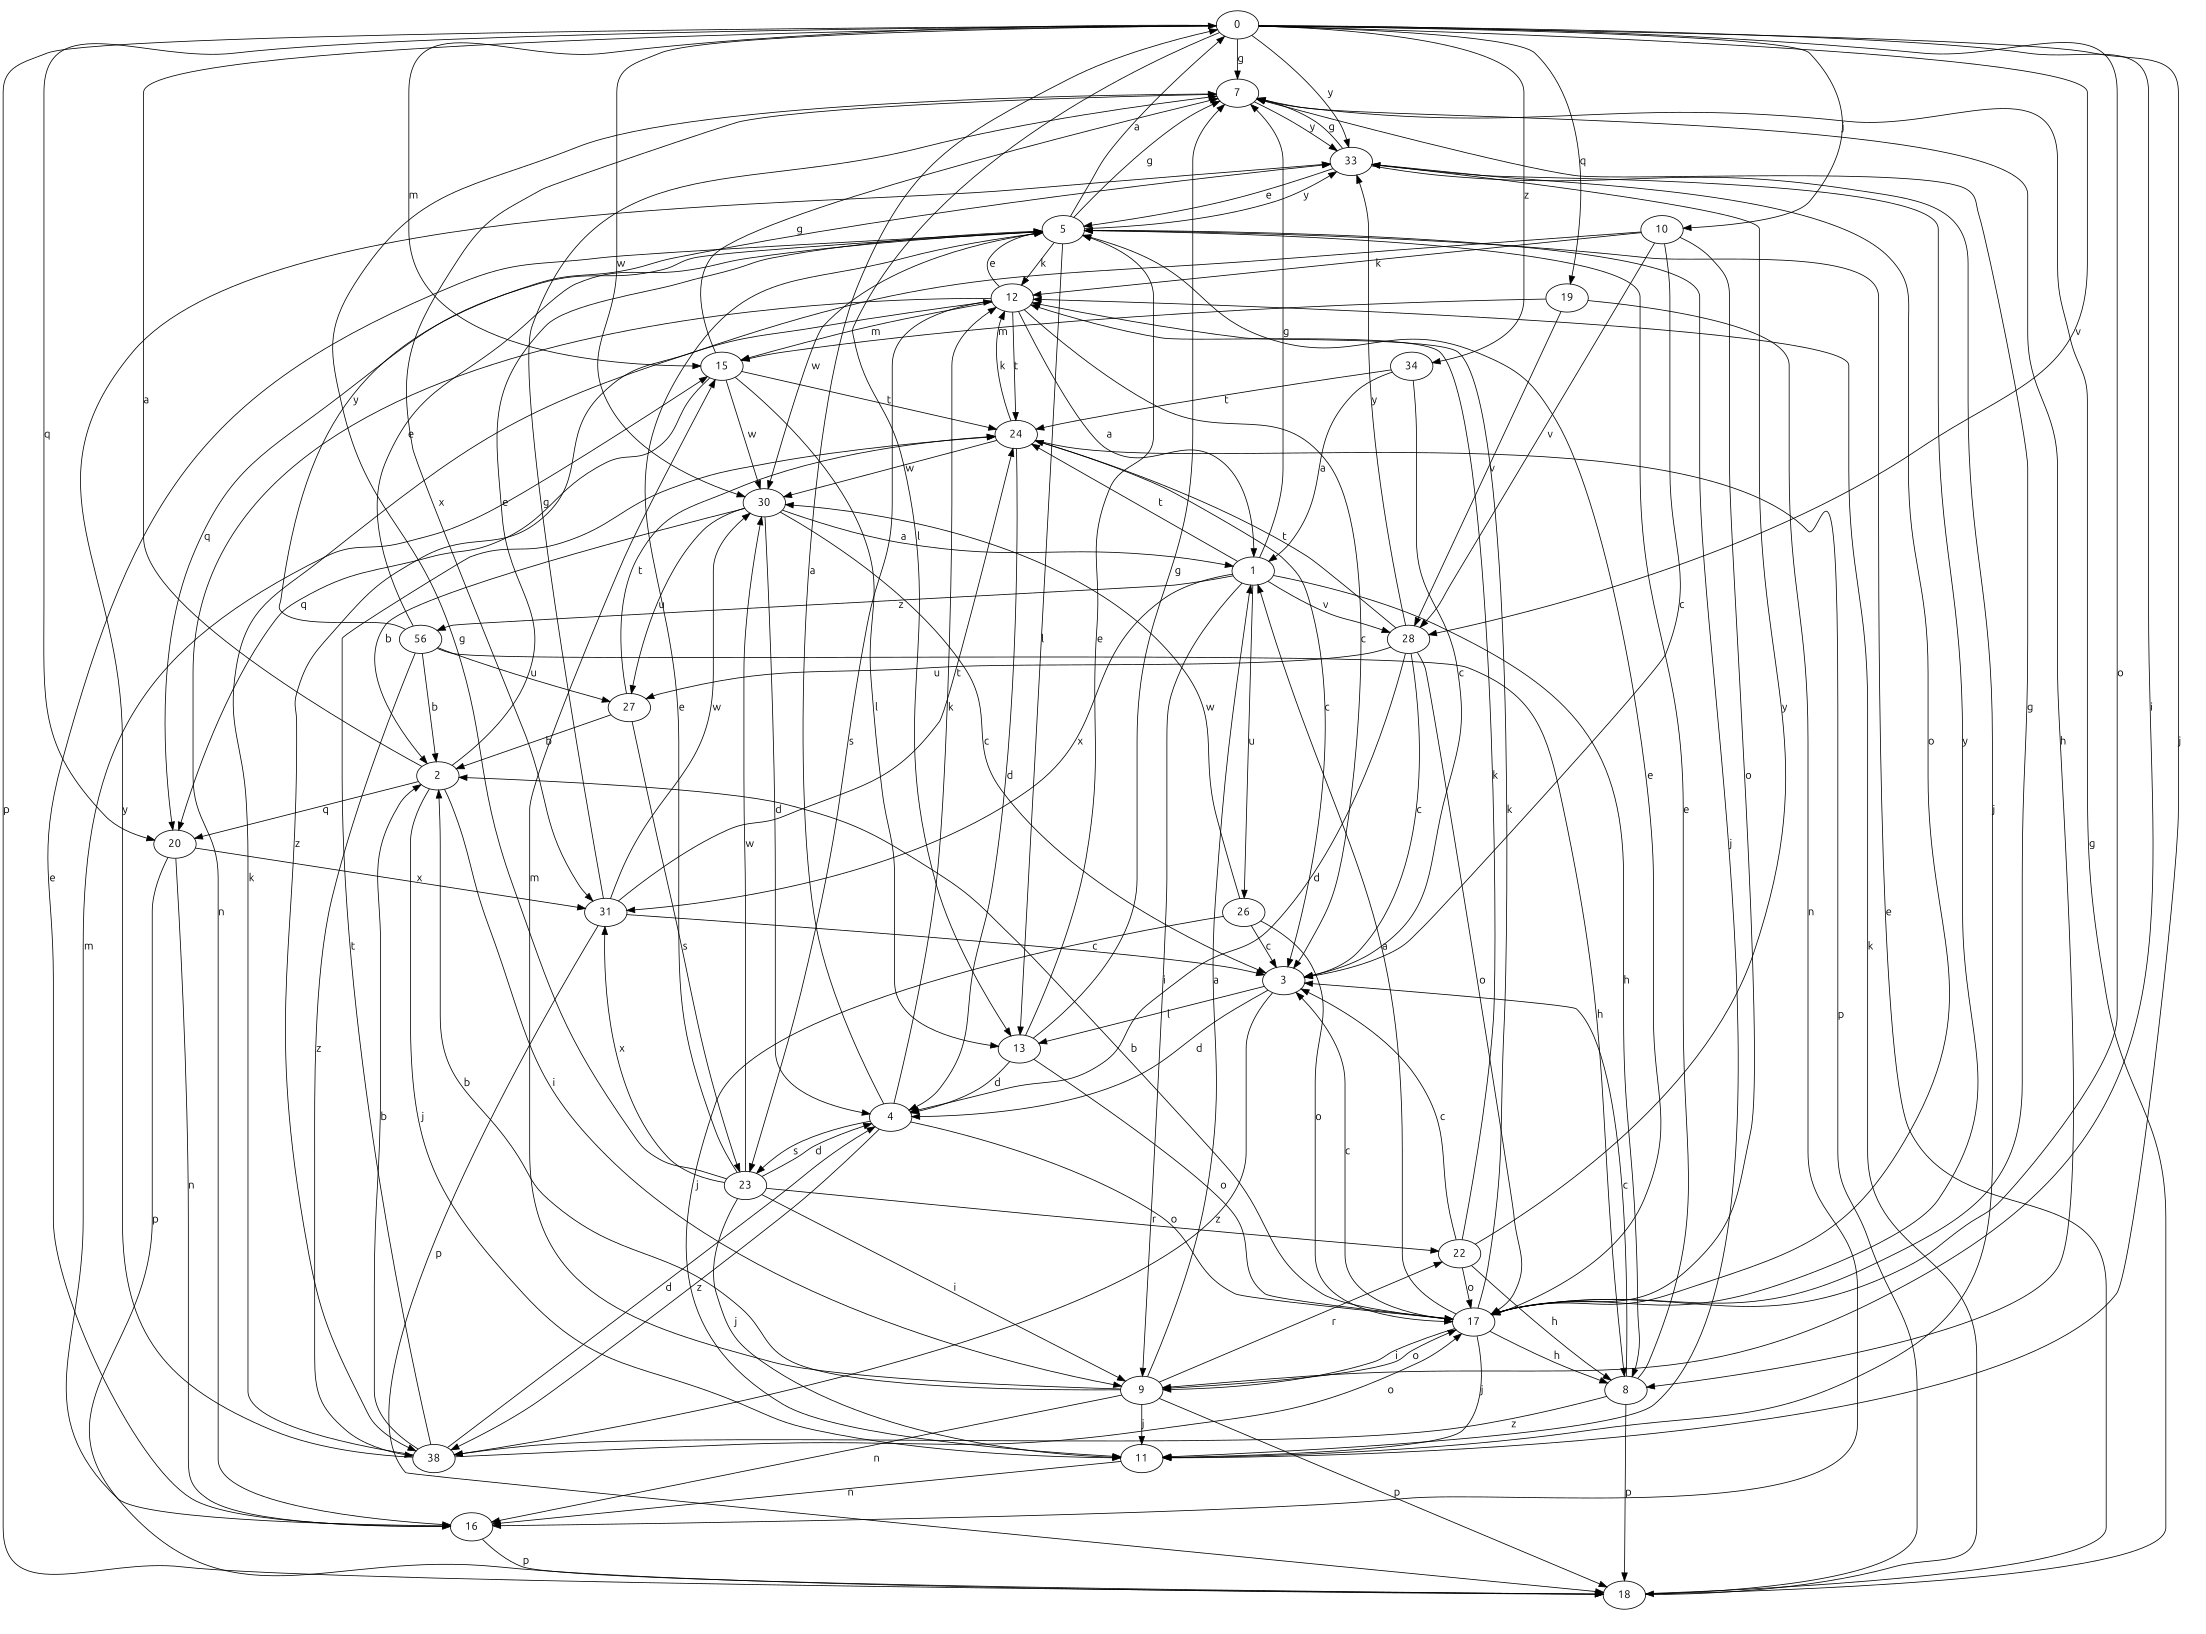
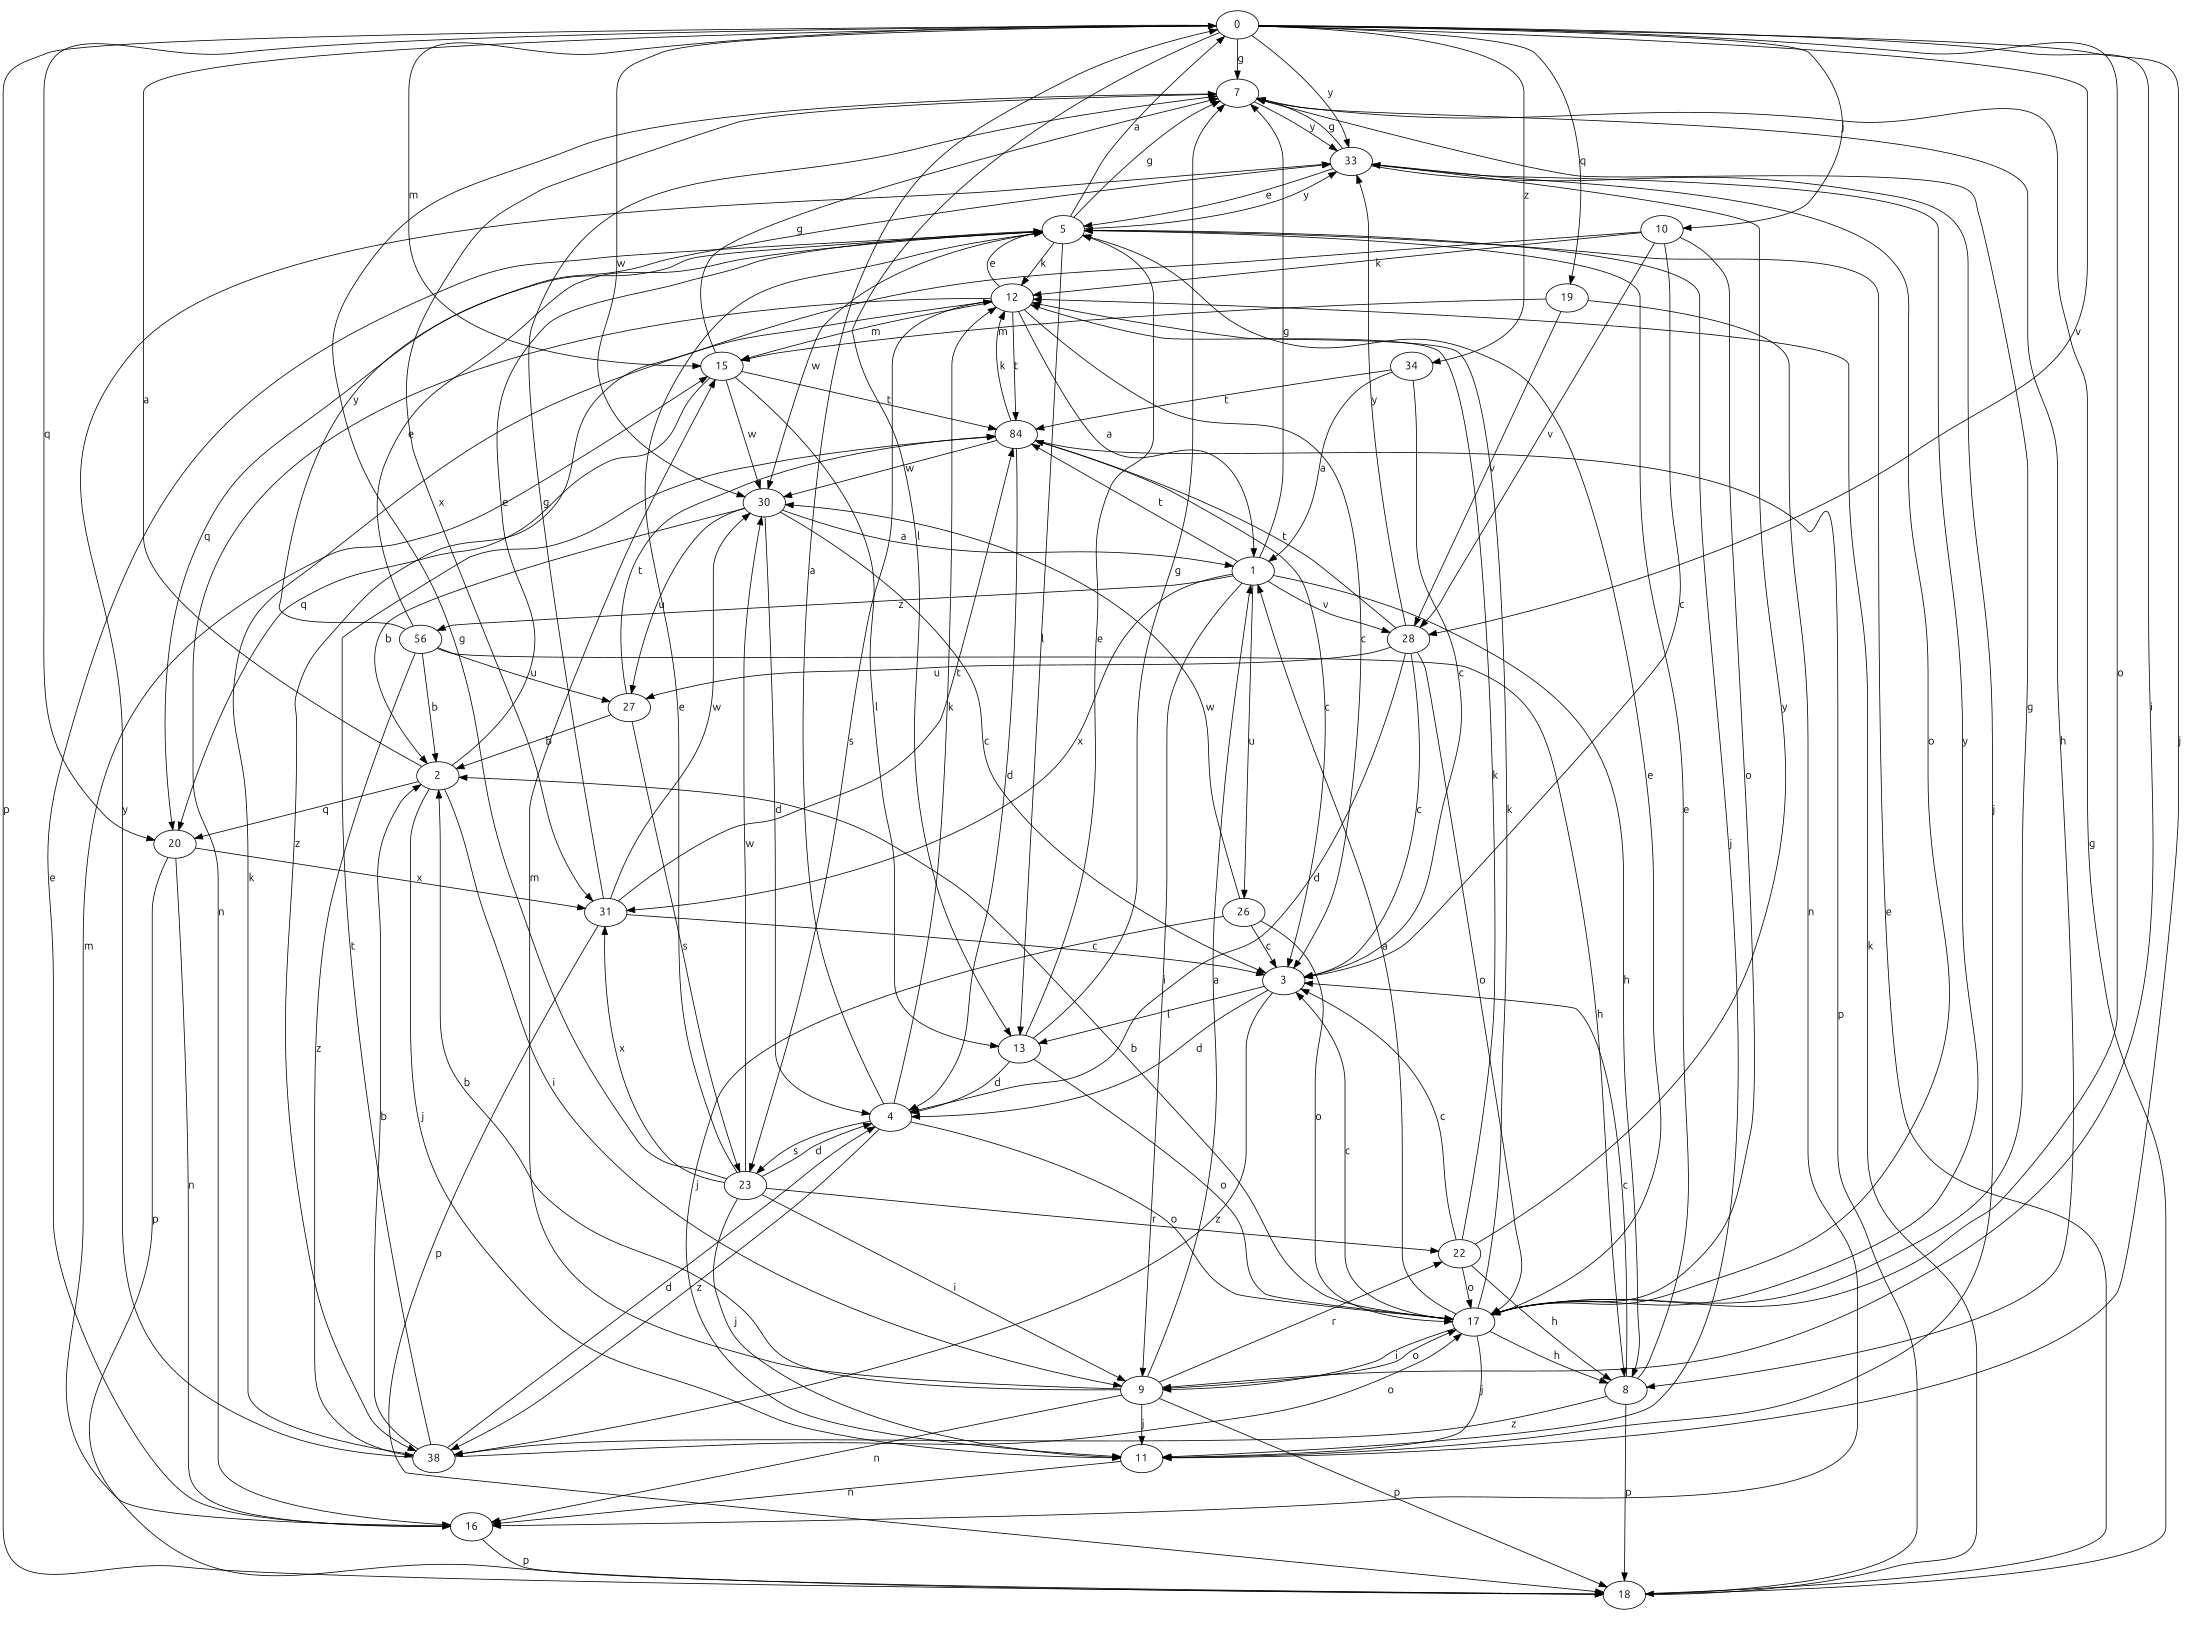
(1016, 435) -> (1016, 435)
